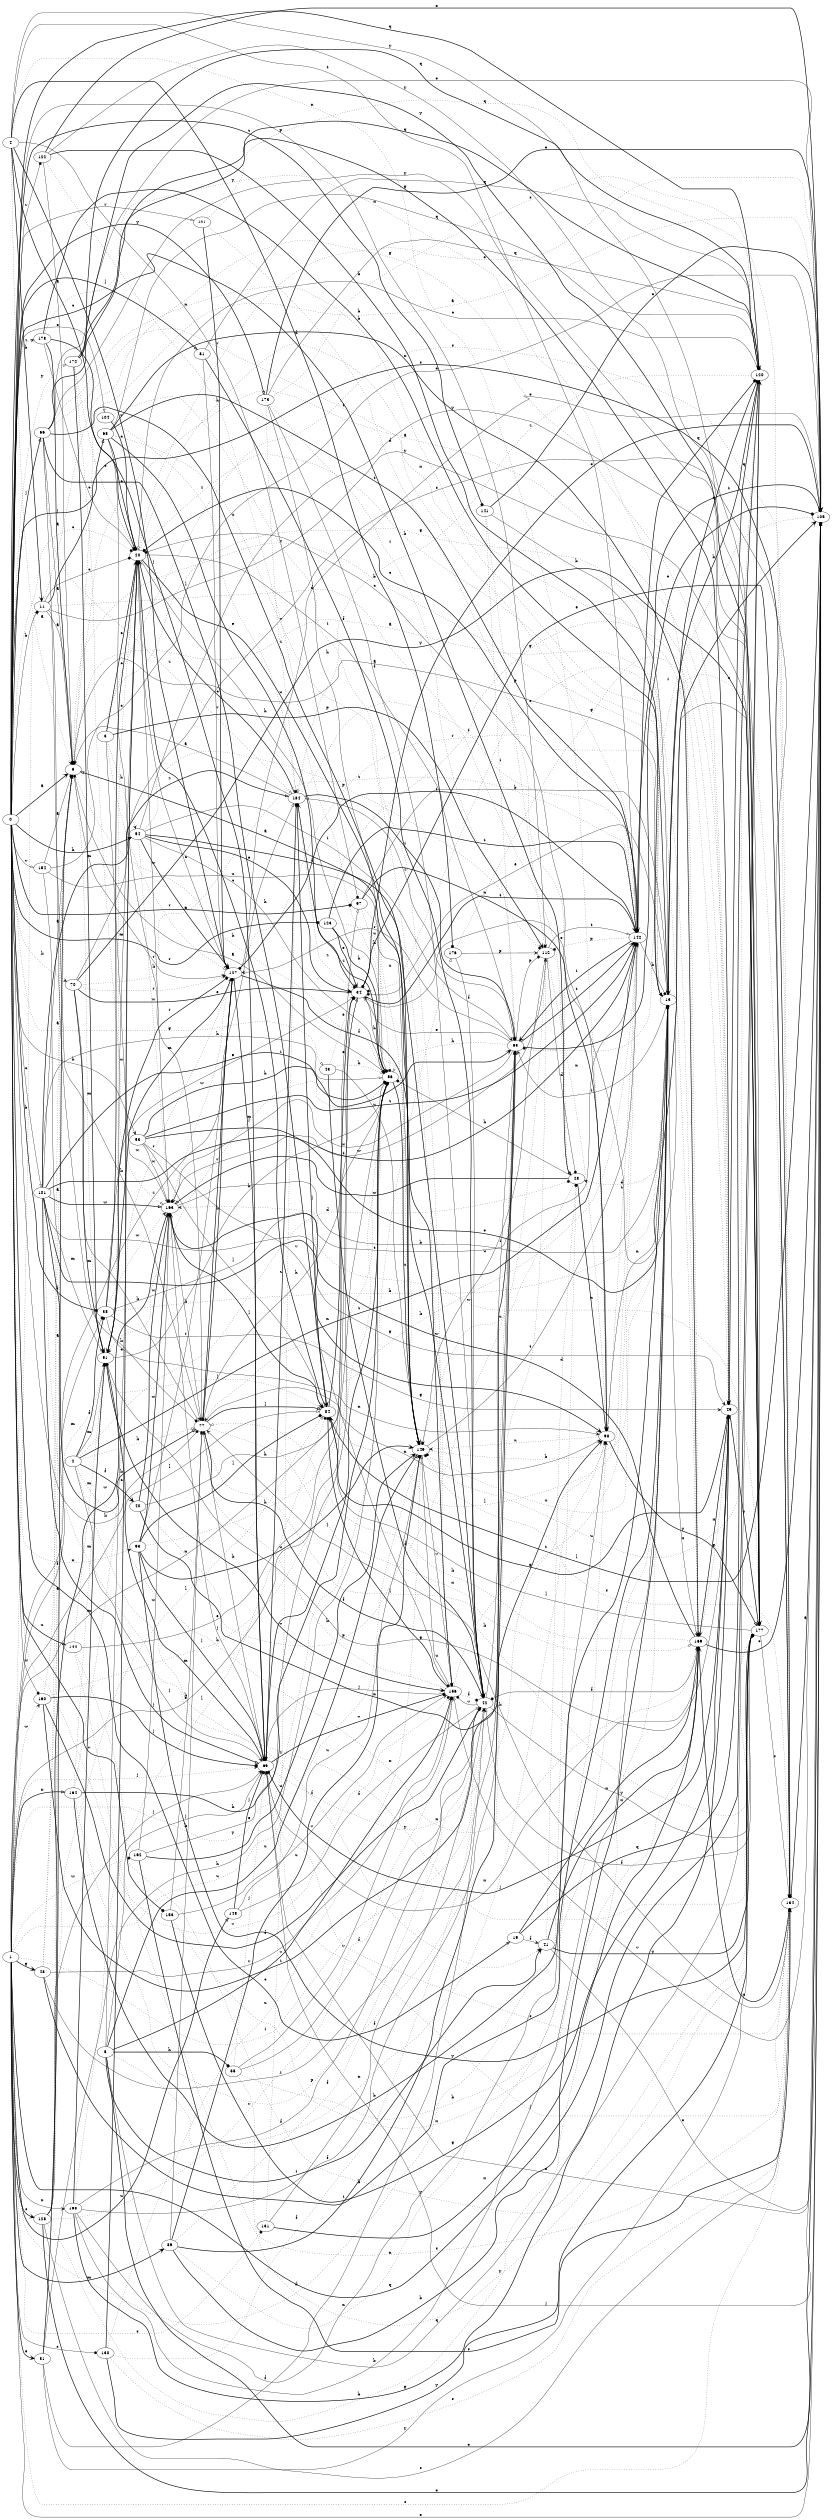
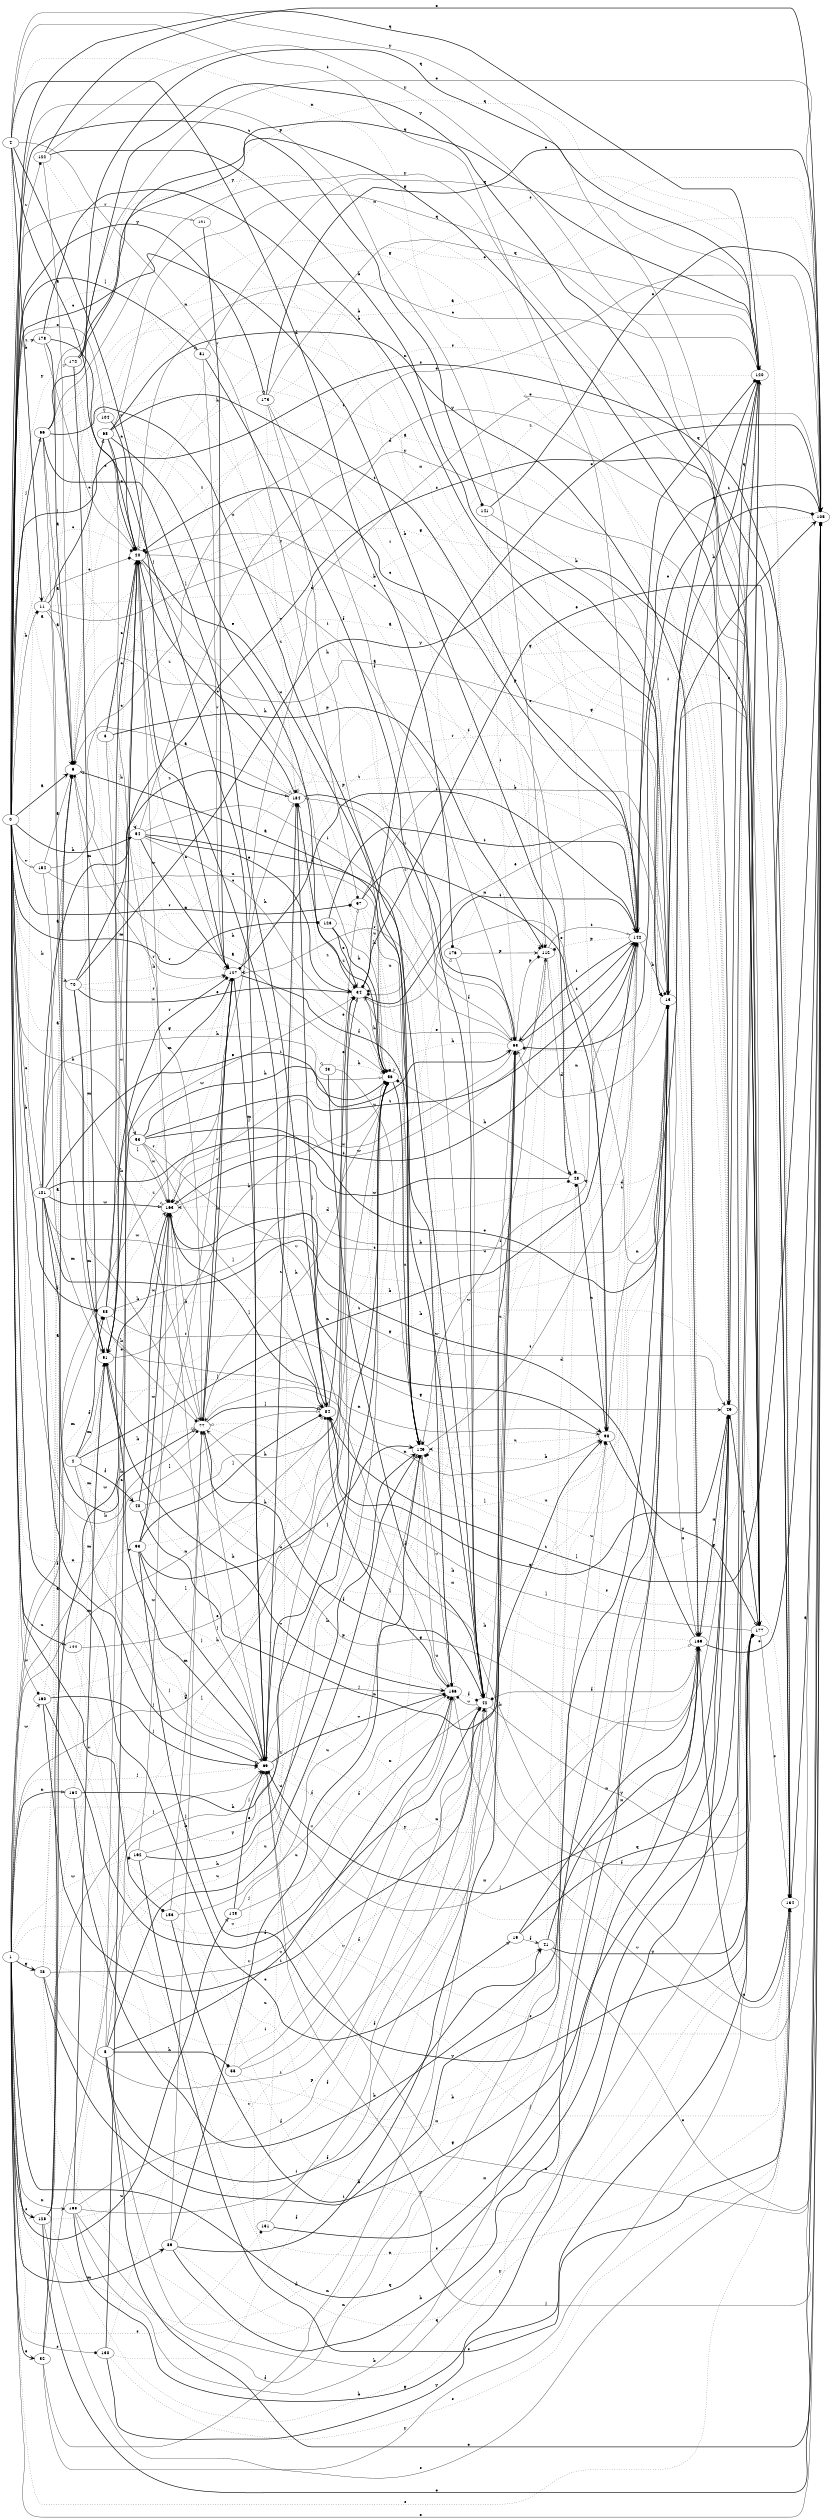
(786, 721) -> (786, 721)
(138, 1150) -> (138, 1150)
(480, 1936) -> (445, 2138)
(42, 2359) -> (42, 2359)
